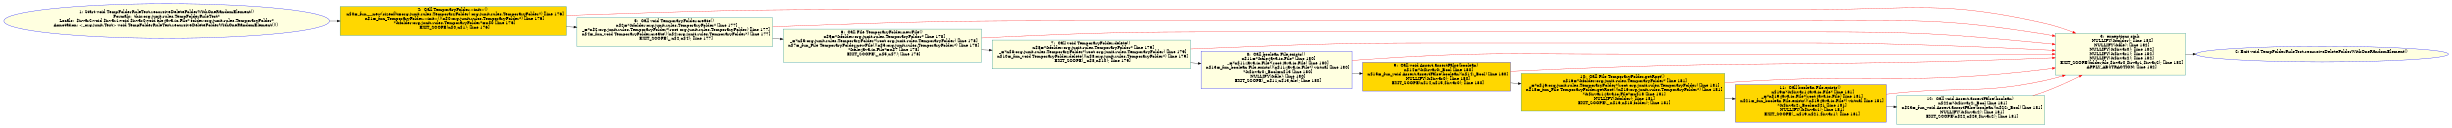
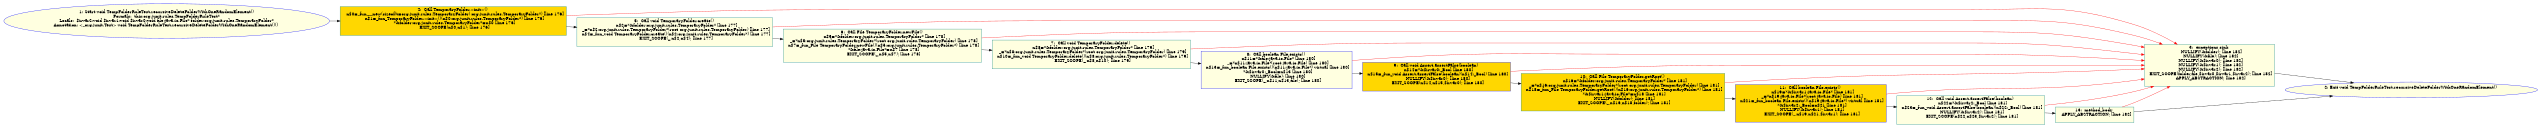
none -> (2095, 115)
